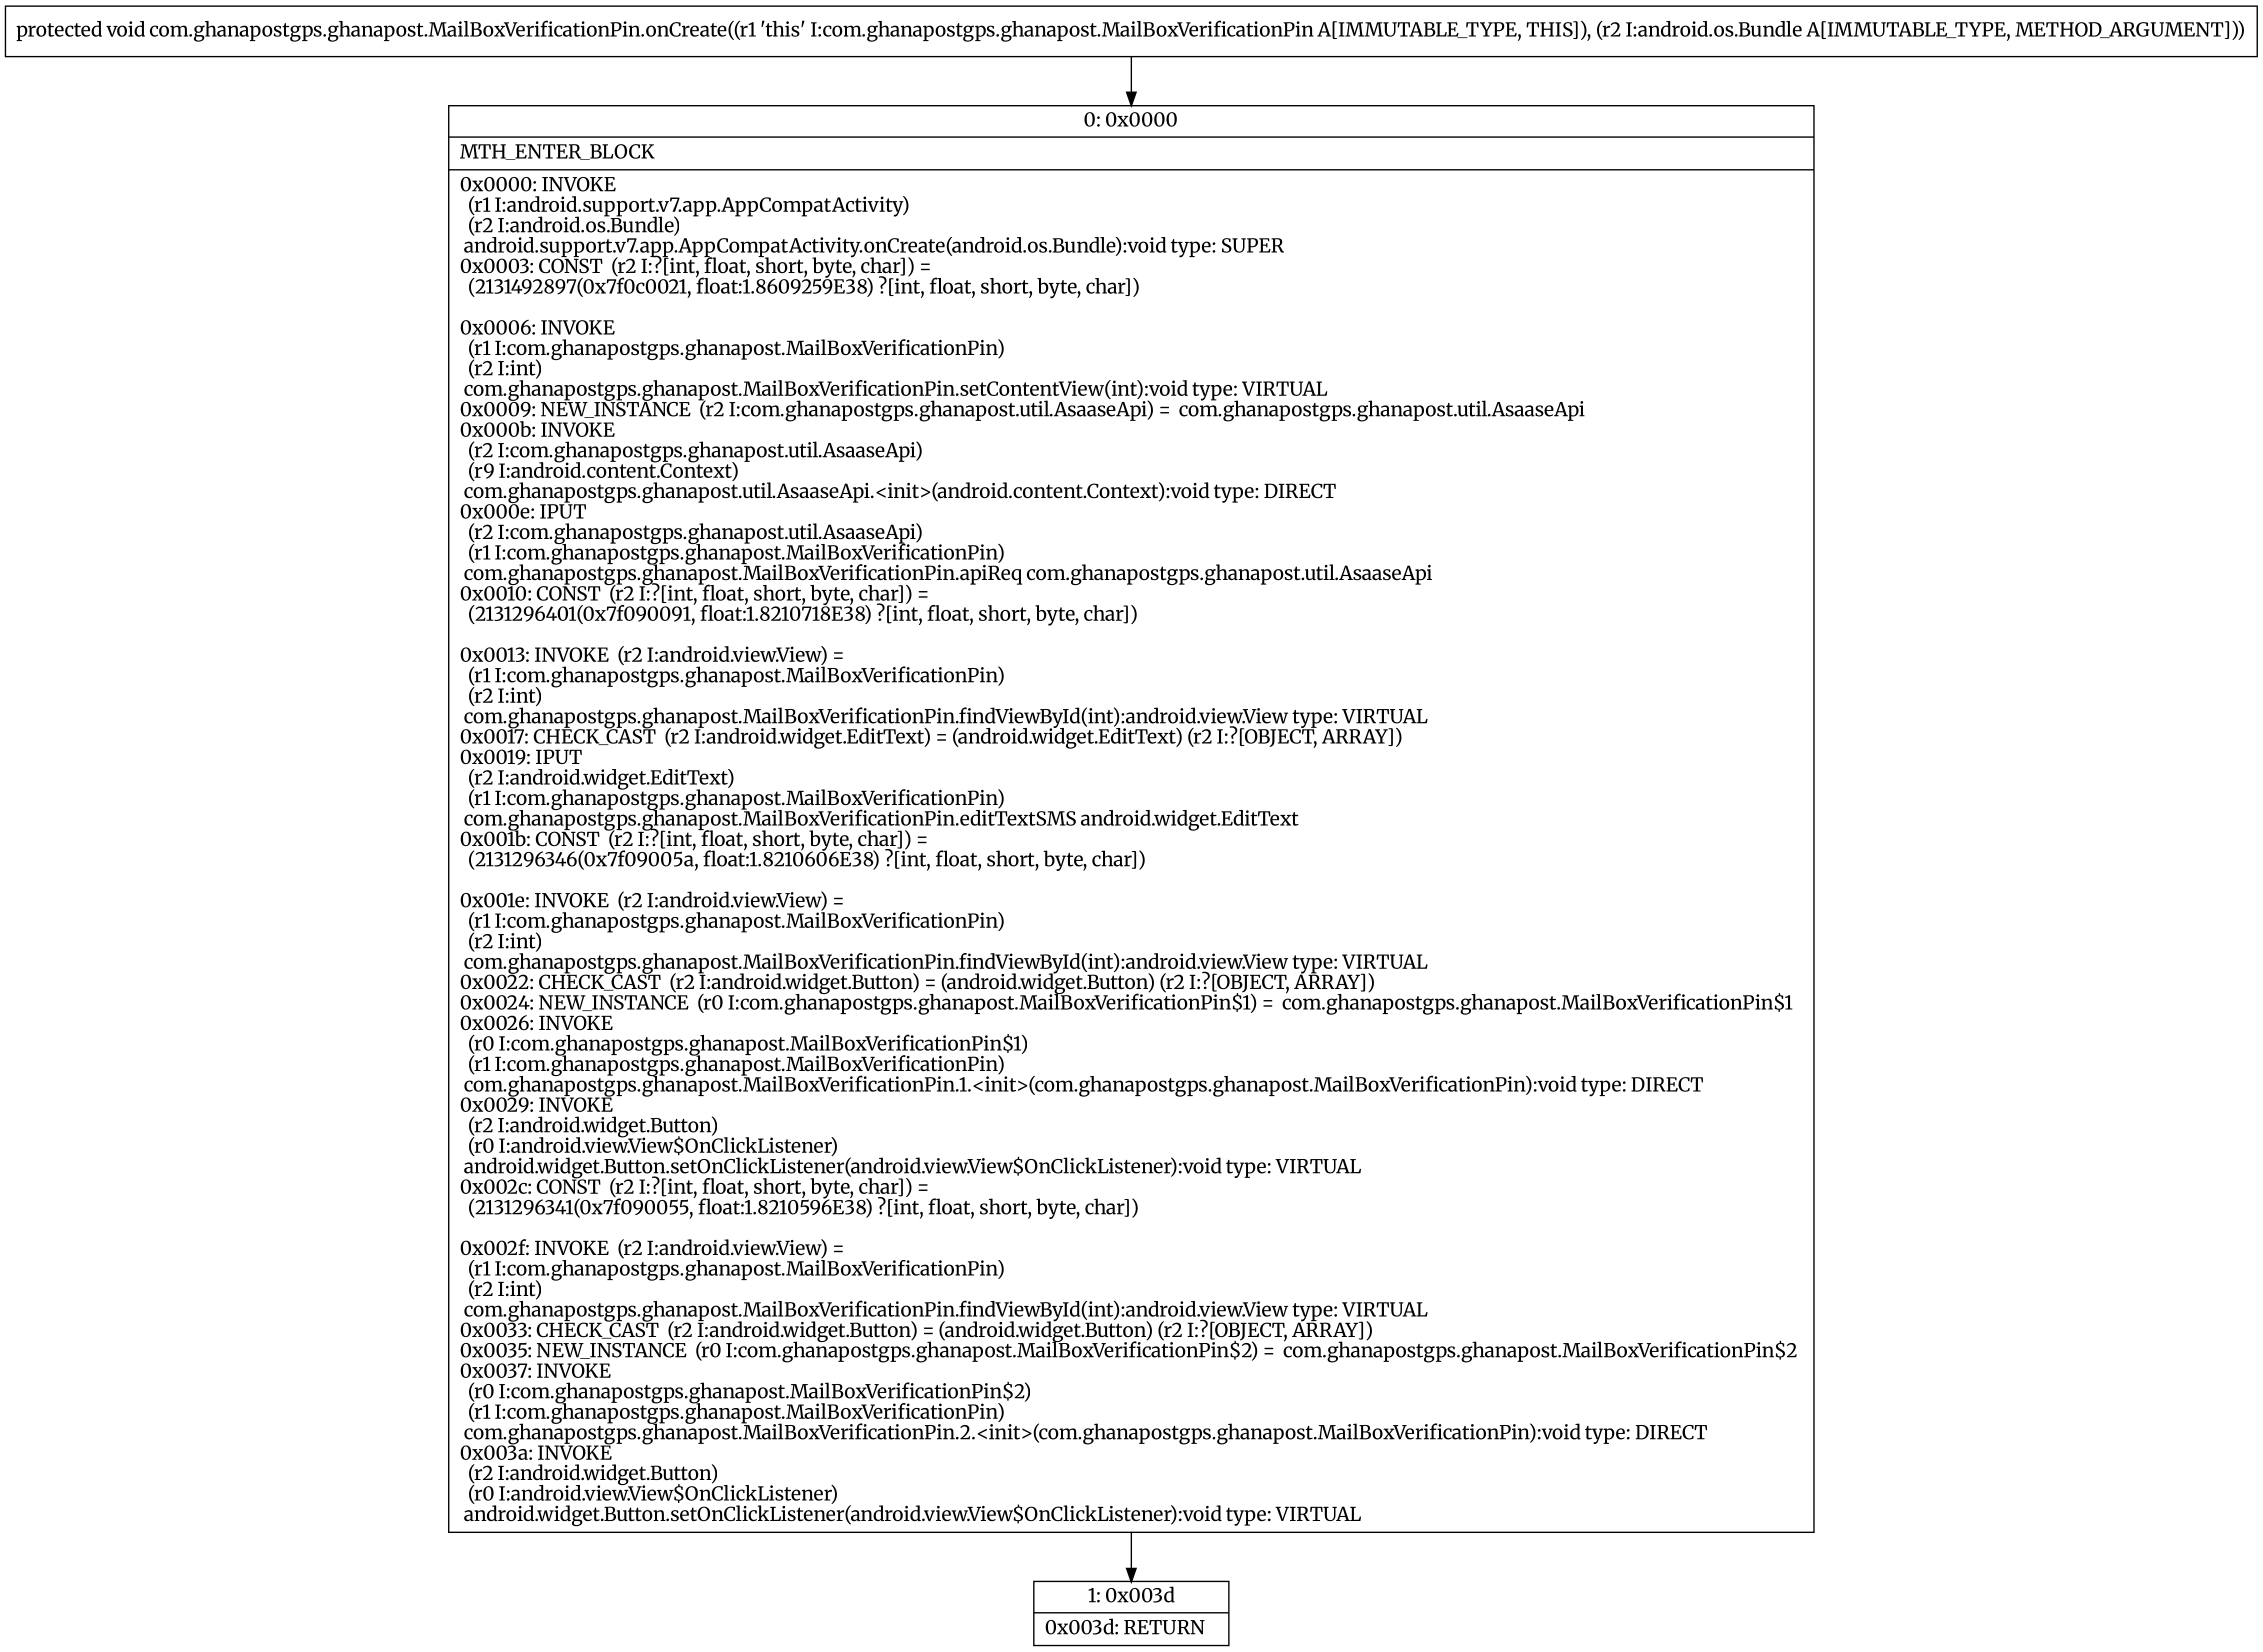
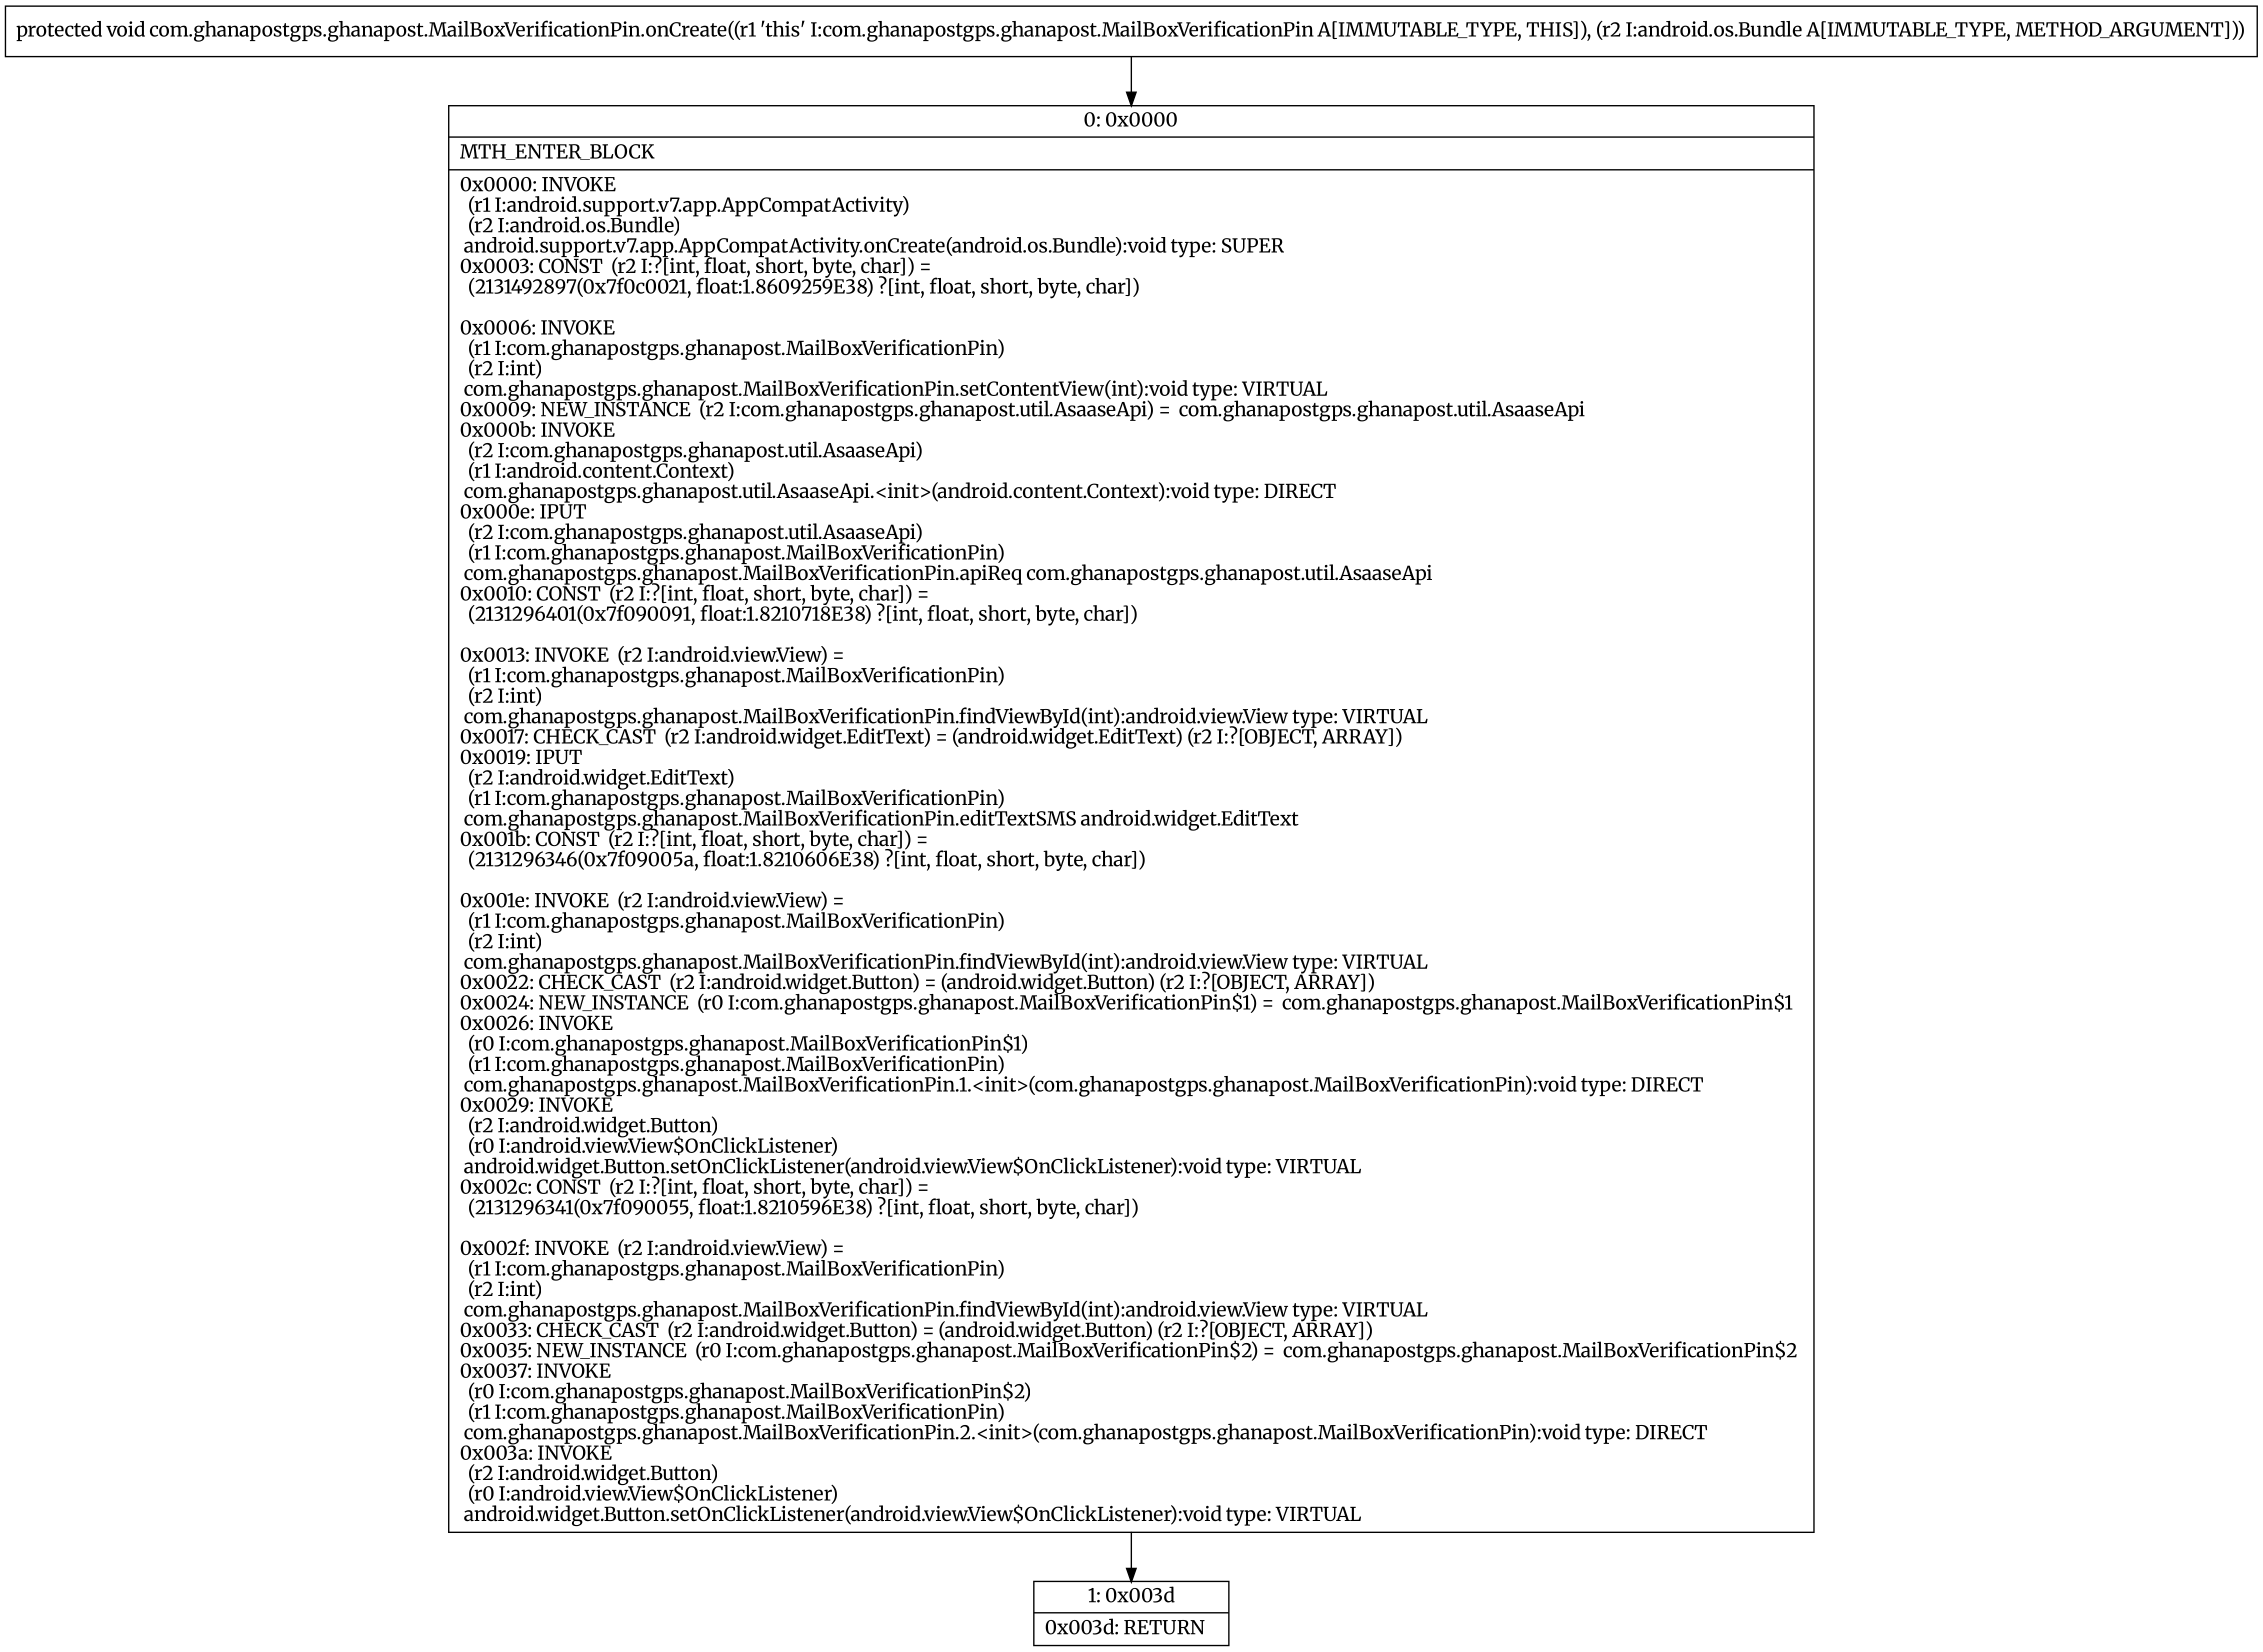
(599, 472) -> (597, 472)
